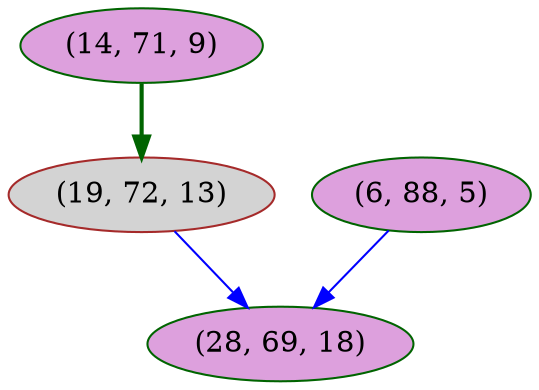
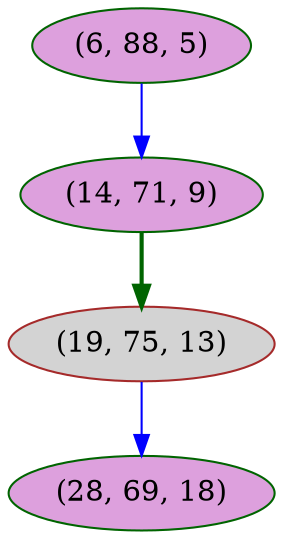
(142, 195) -> (142, 344)
(359, 261) -> (142, 110)
